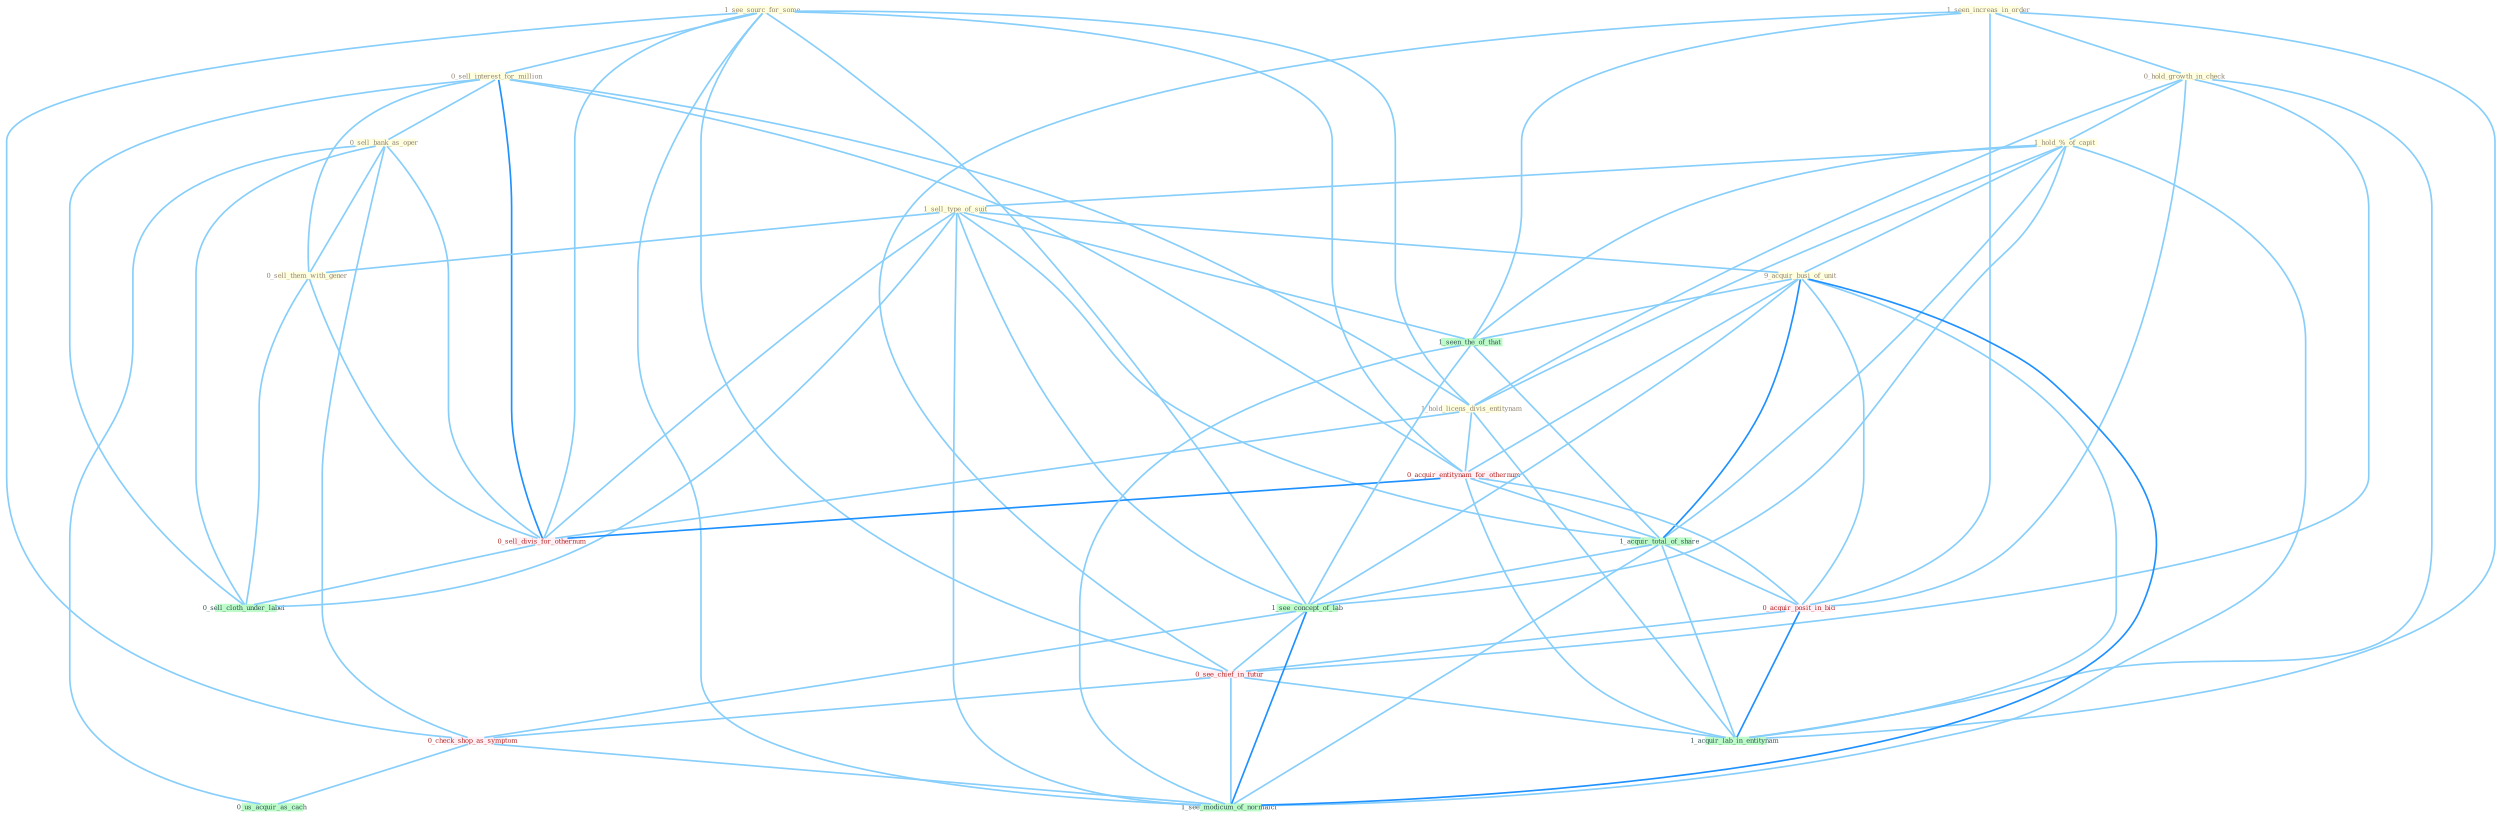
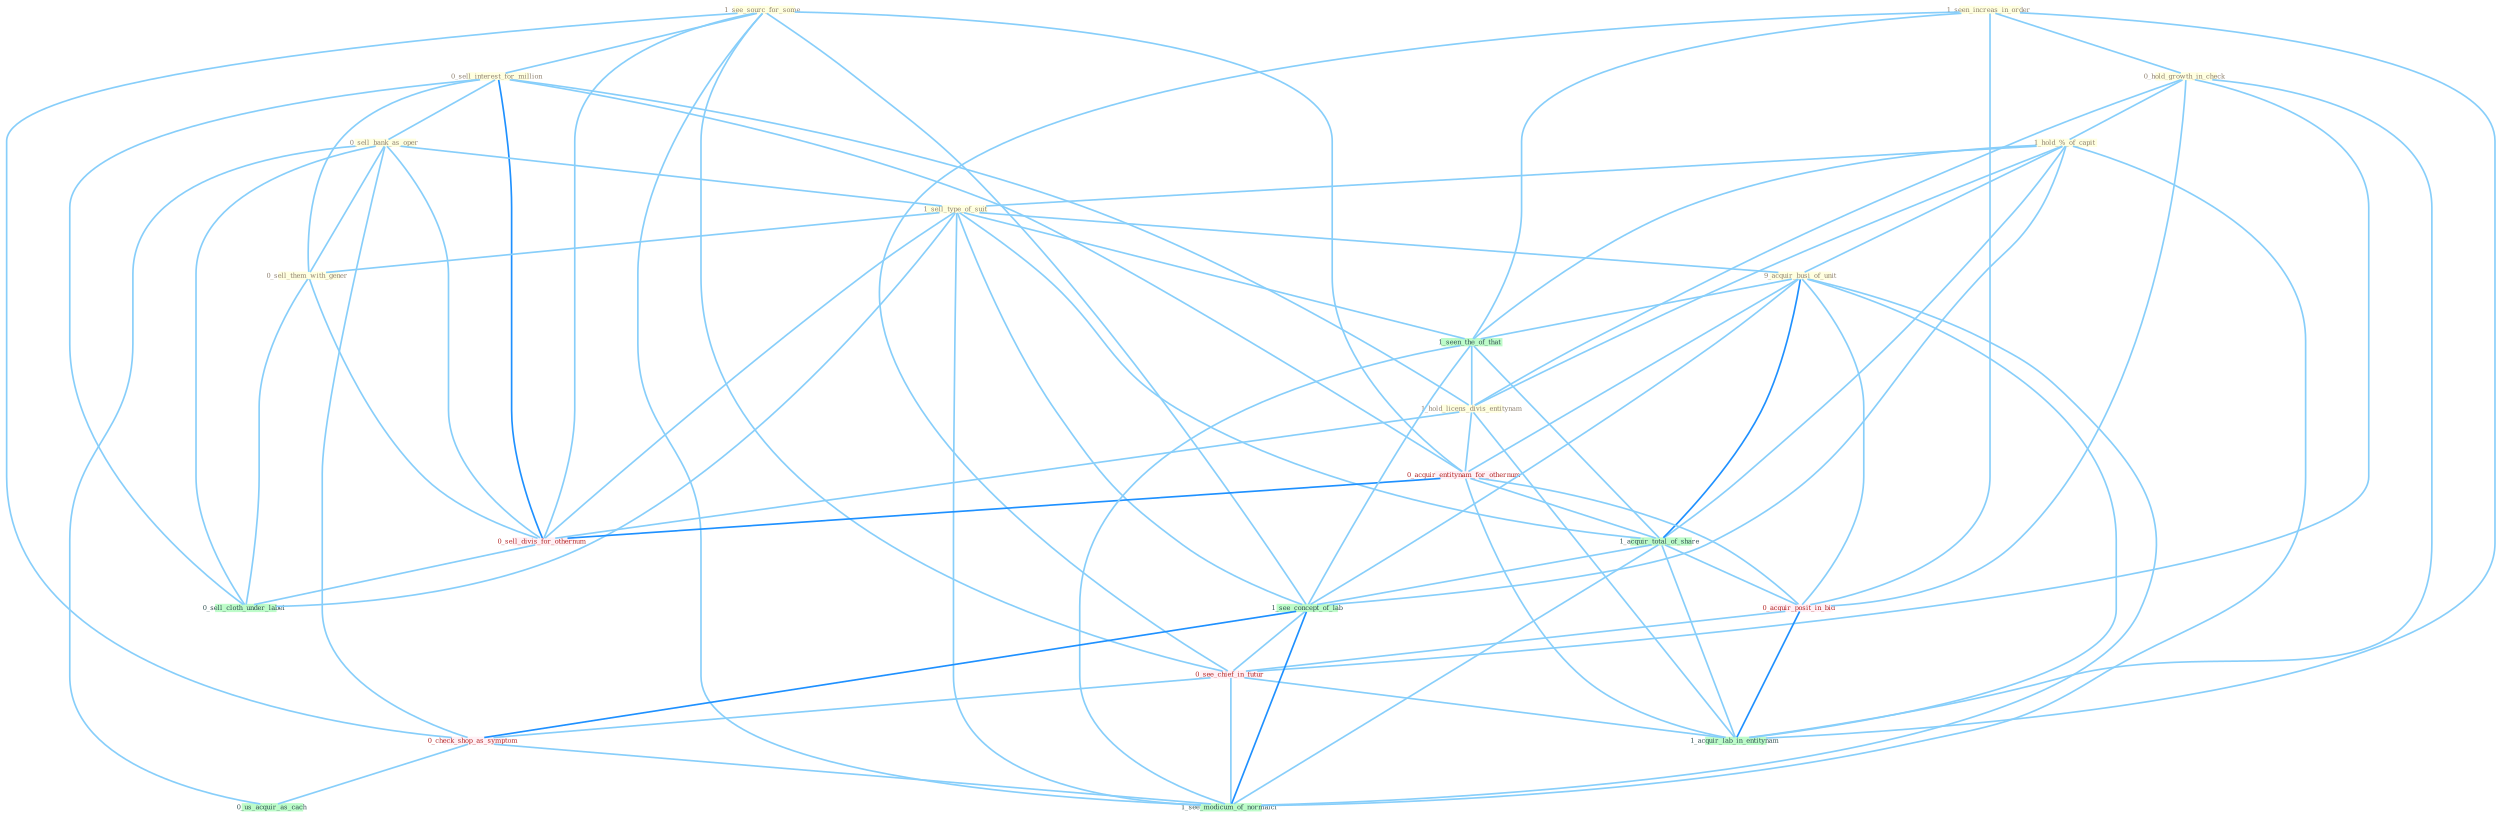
(1262, 42) -> (1472, 375)
none -> (671, 176)
(890, 674) -> (890, 674)
(2014, 700) -> (2014, 700)
